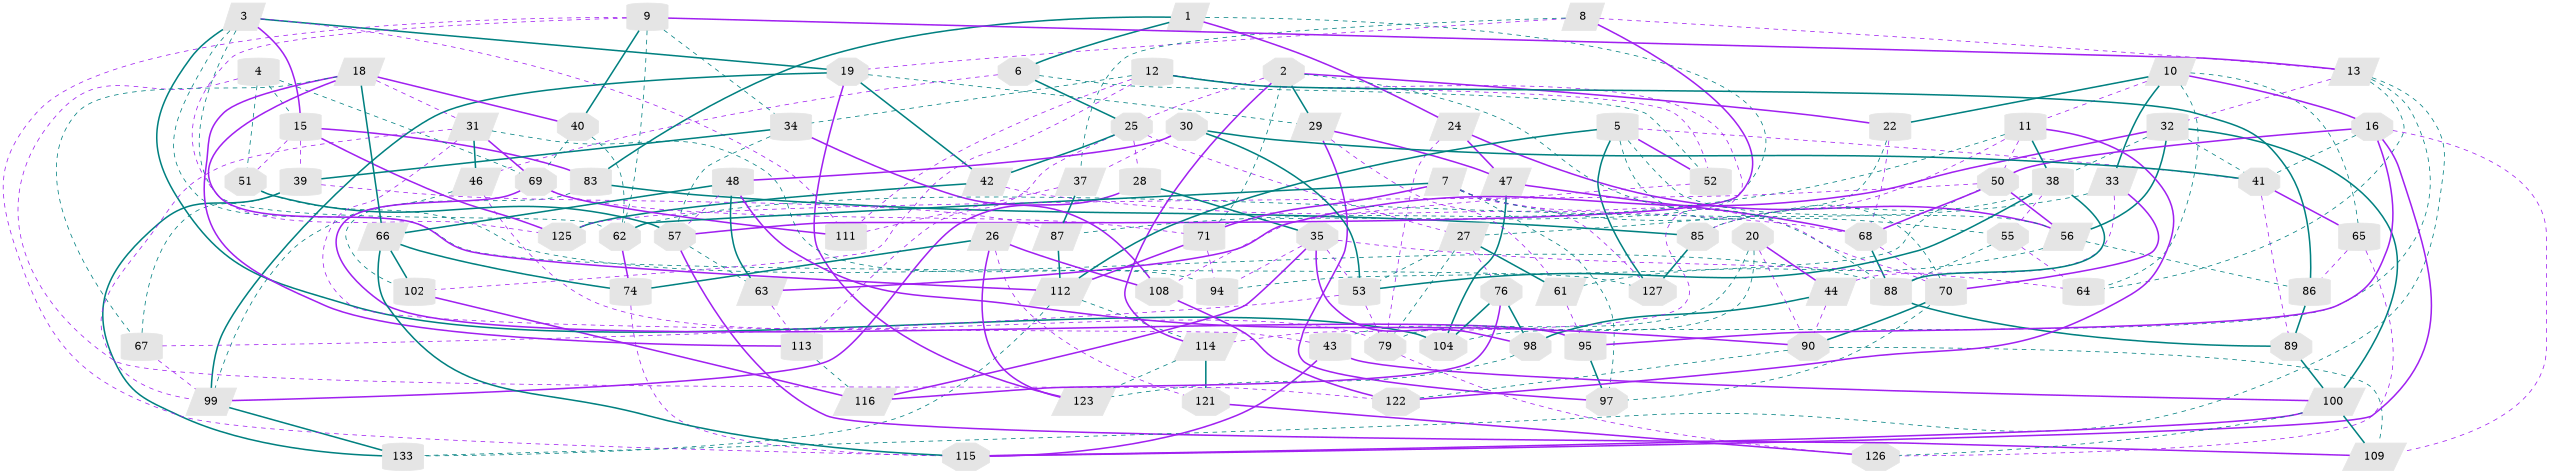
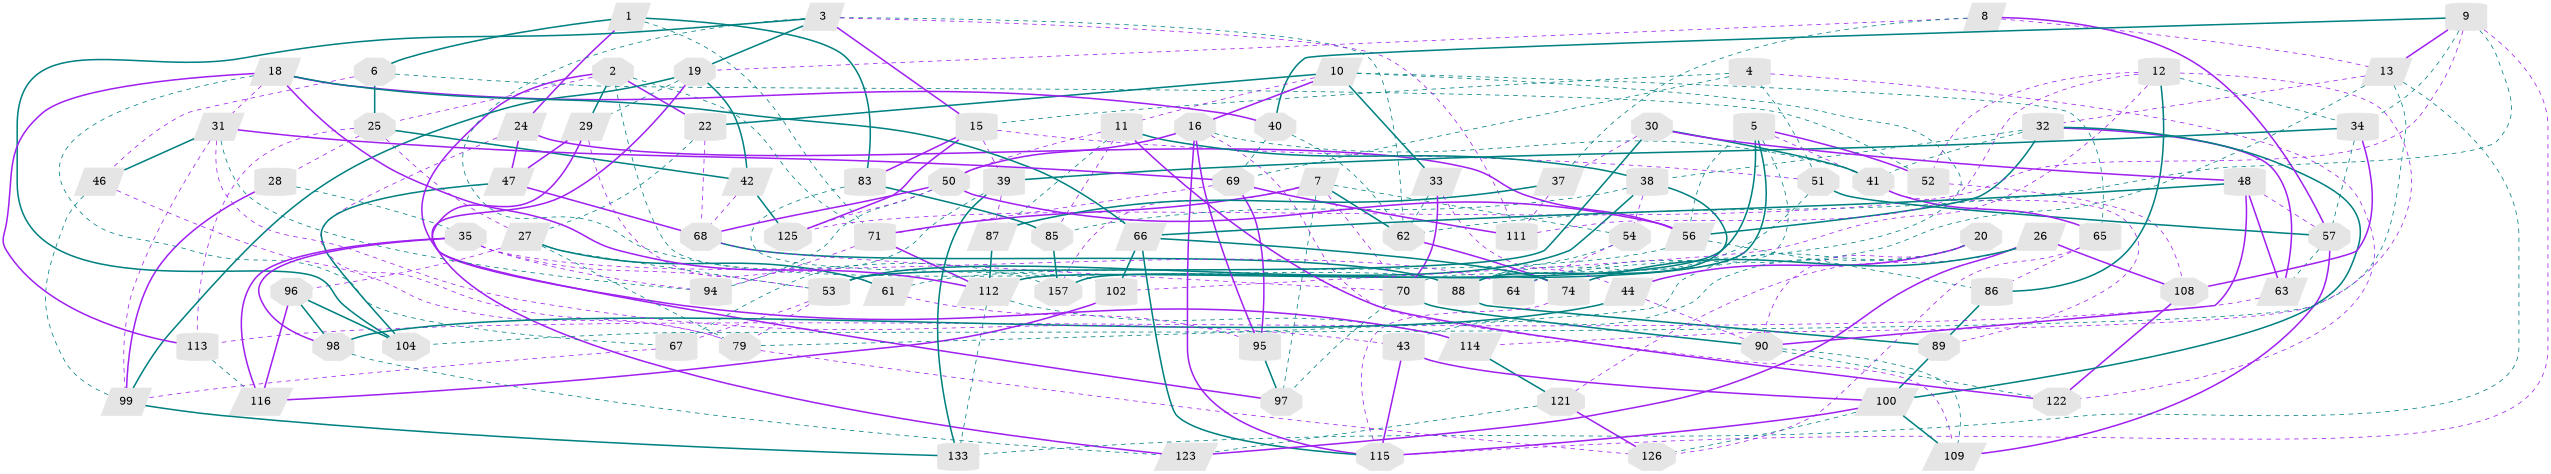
(1229, 209) -> (377, 206)
(2008, 237) -> (1630, 237)
(733, 239) -> (2263, 237)
(1501, 292) -> (291, 292)
(1653, 292) -> (1058, 292)
(1145, 374) -> (1400, 426)
